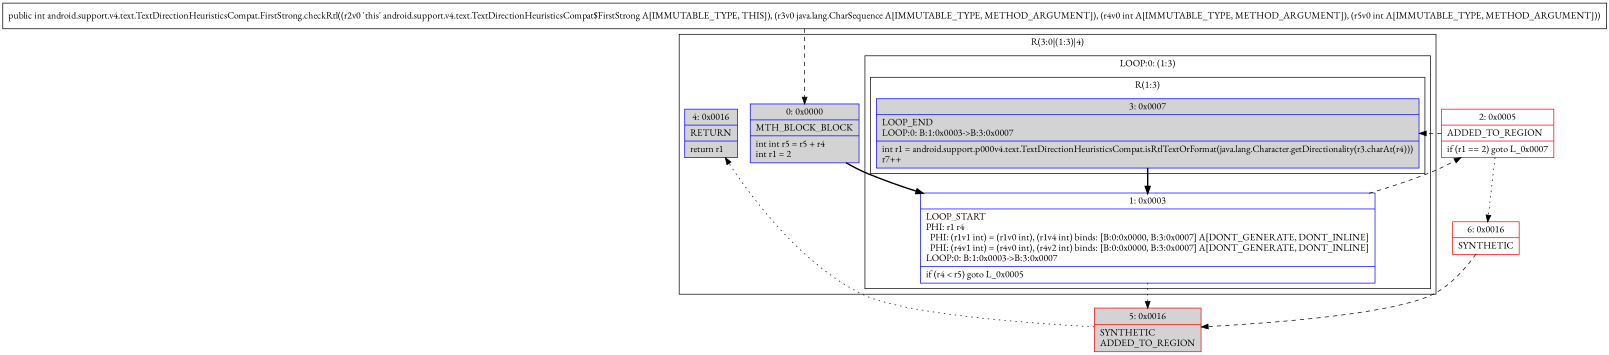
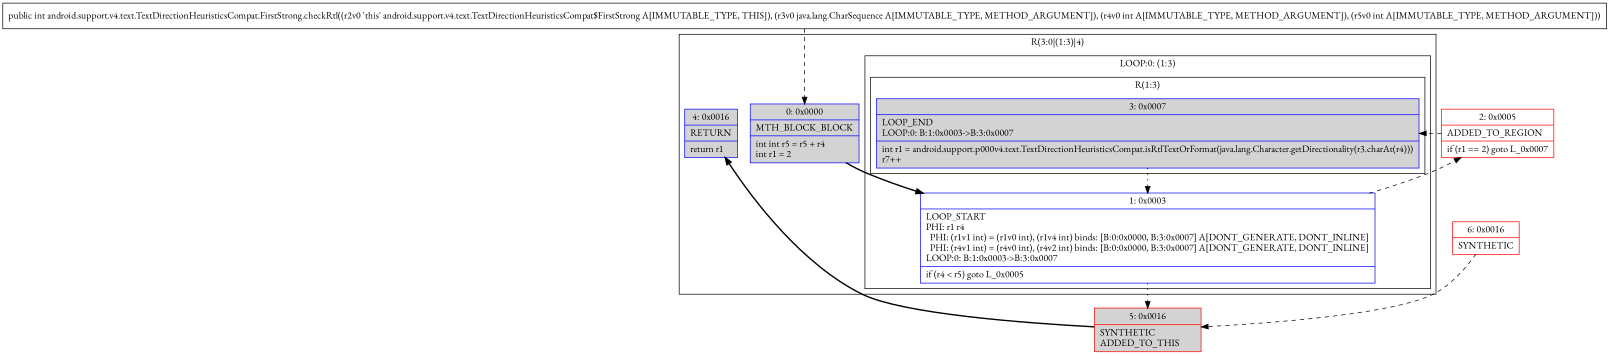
(1148, 178) -> (1148, 178)
(1492, 186) -> none
(884, 302) -> (884, 302)
(1148, 343) -> (1140, 343)
